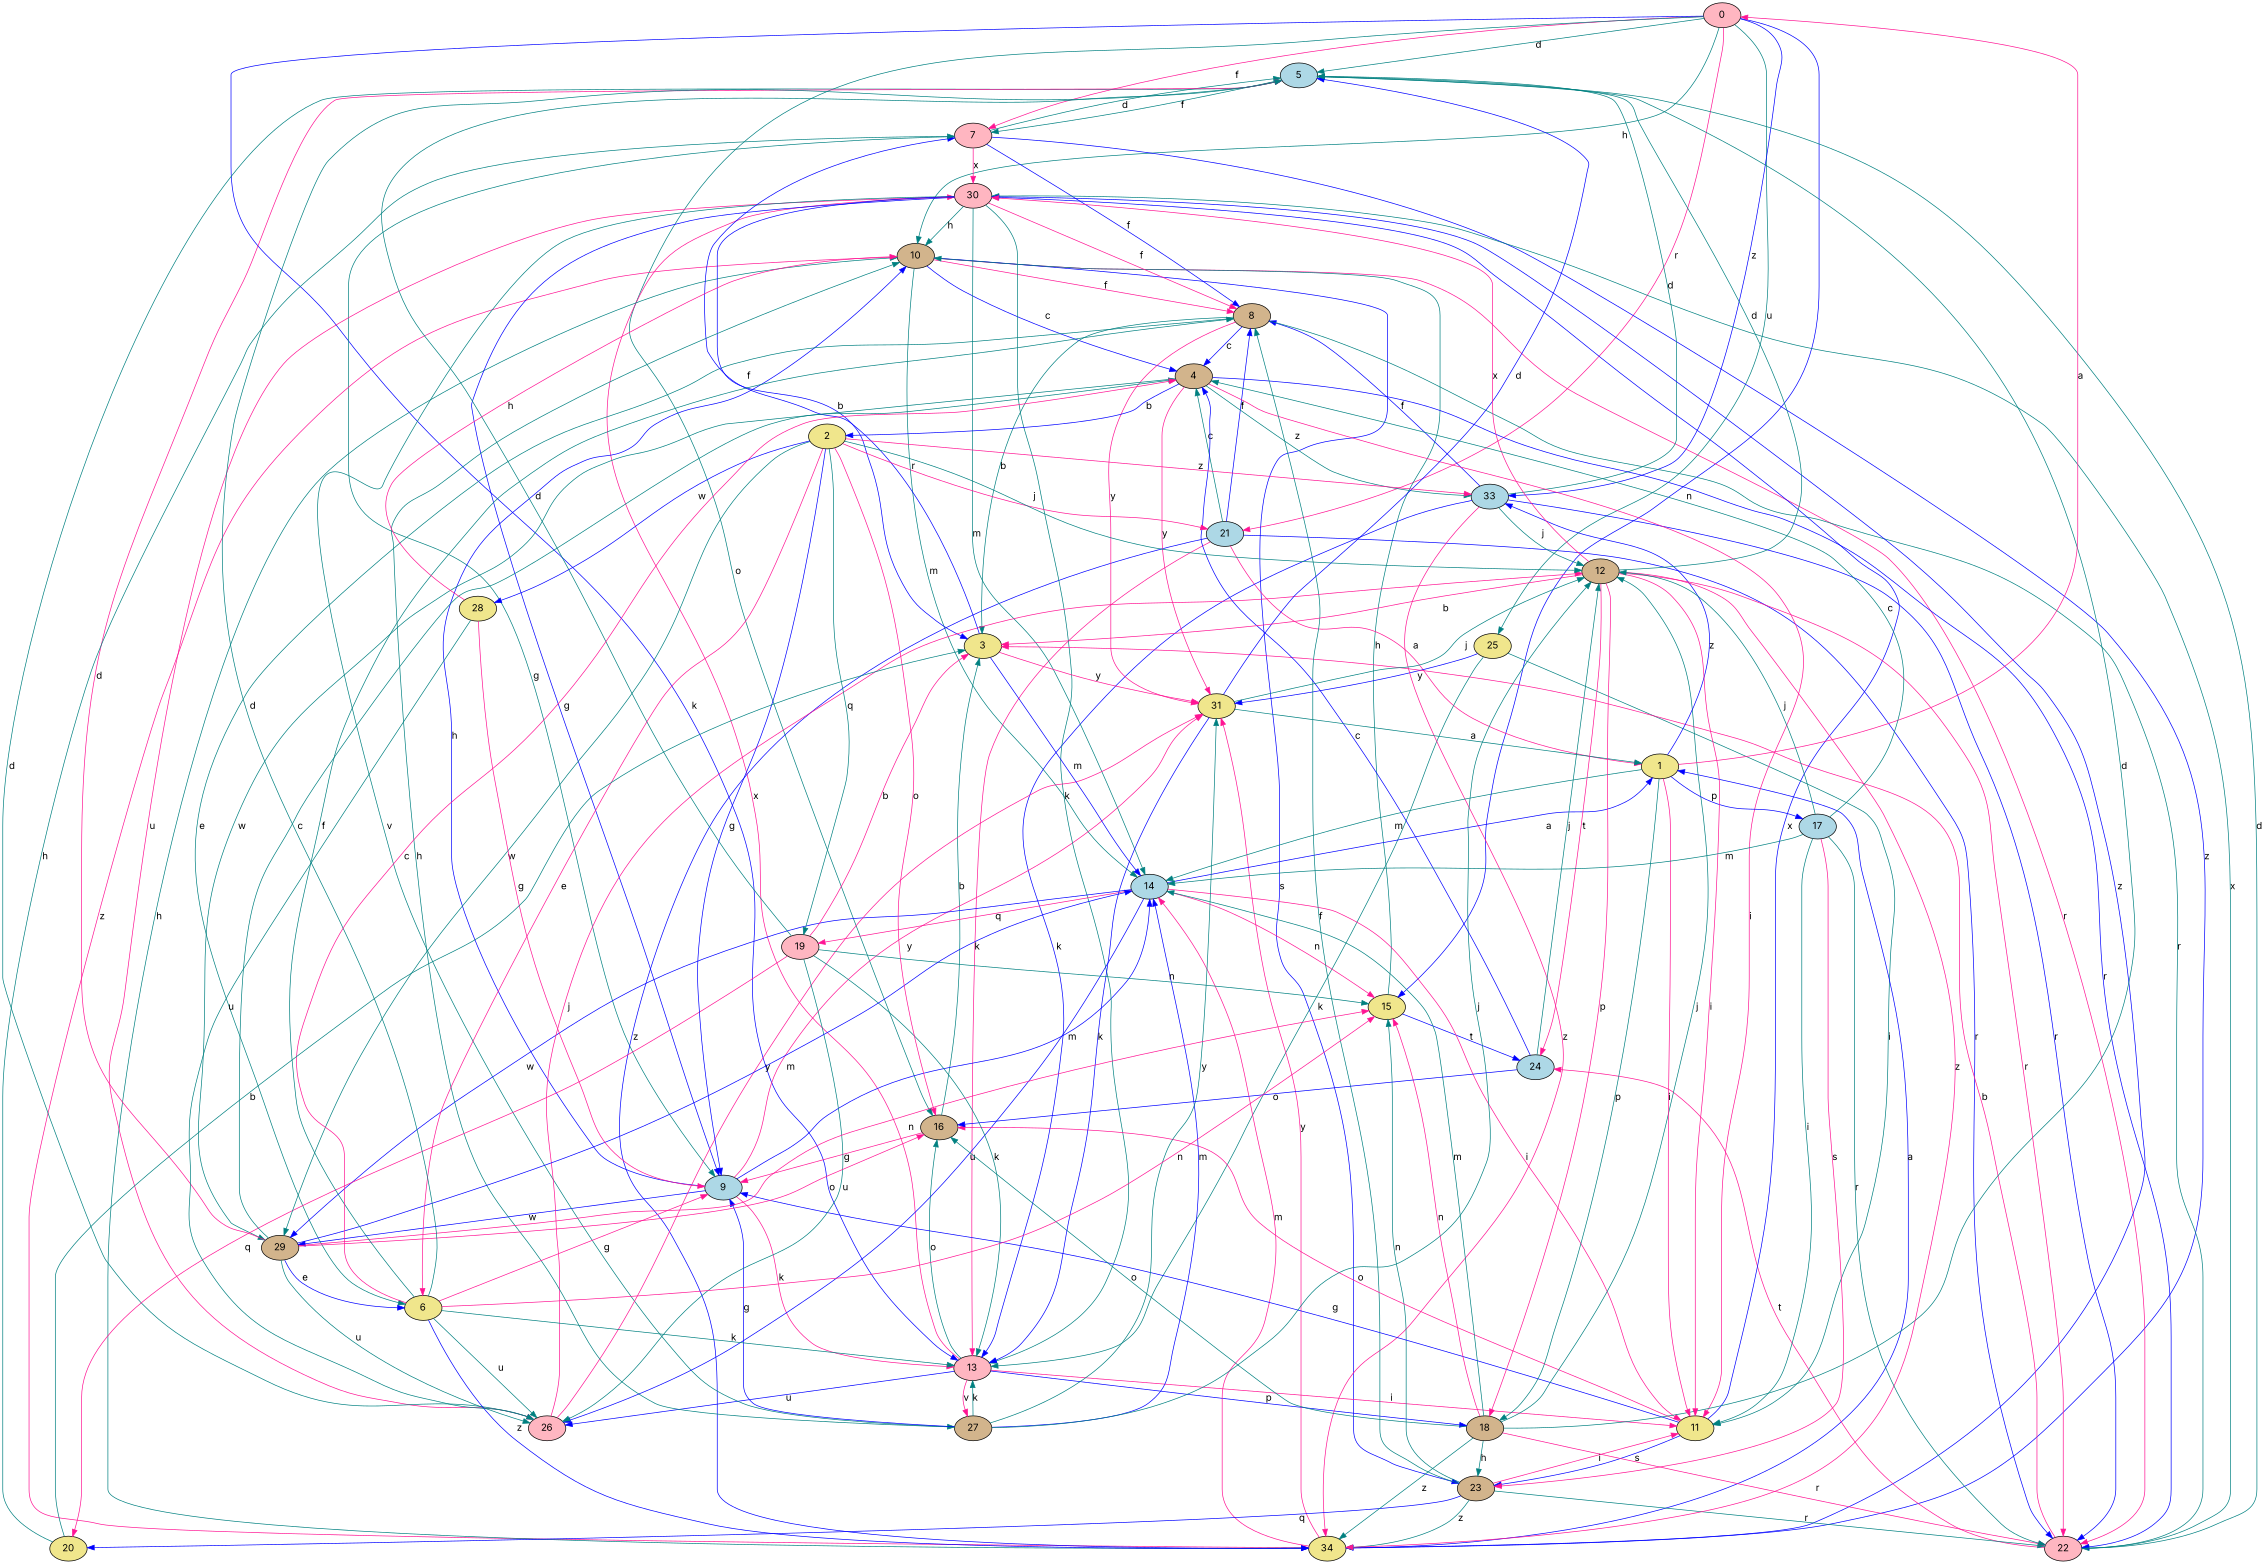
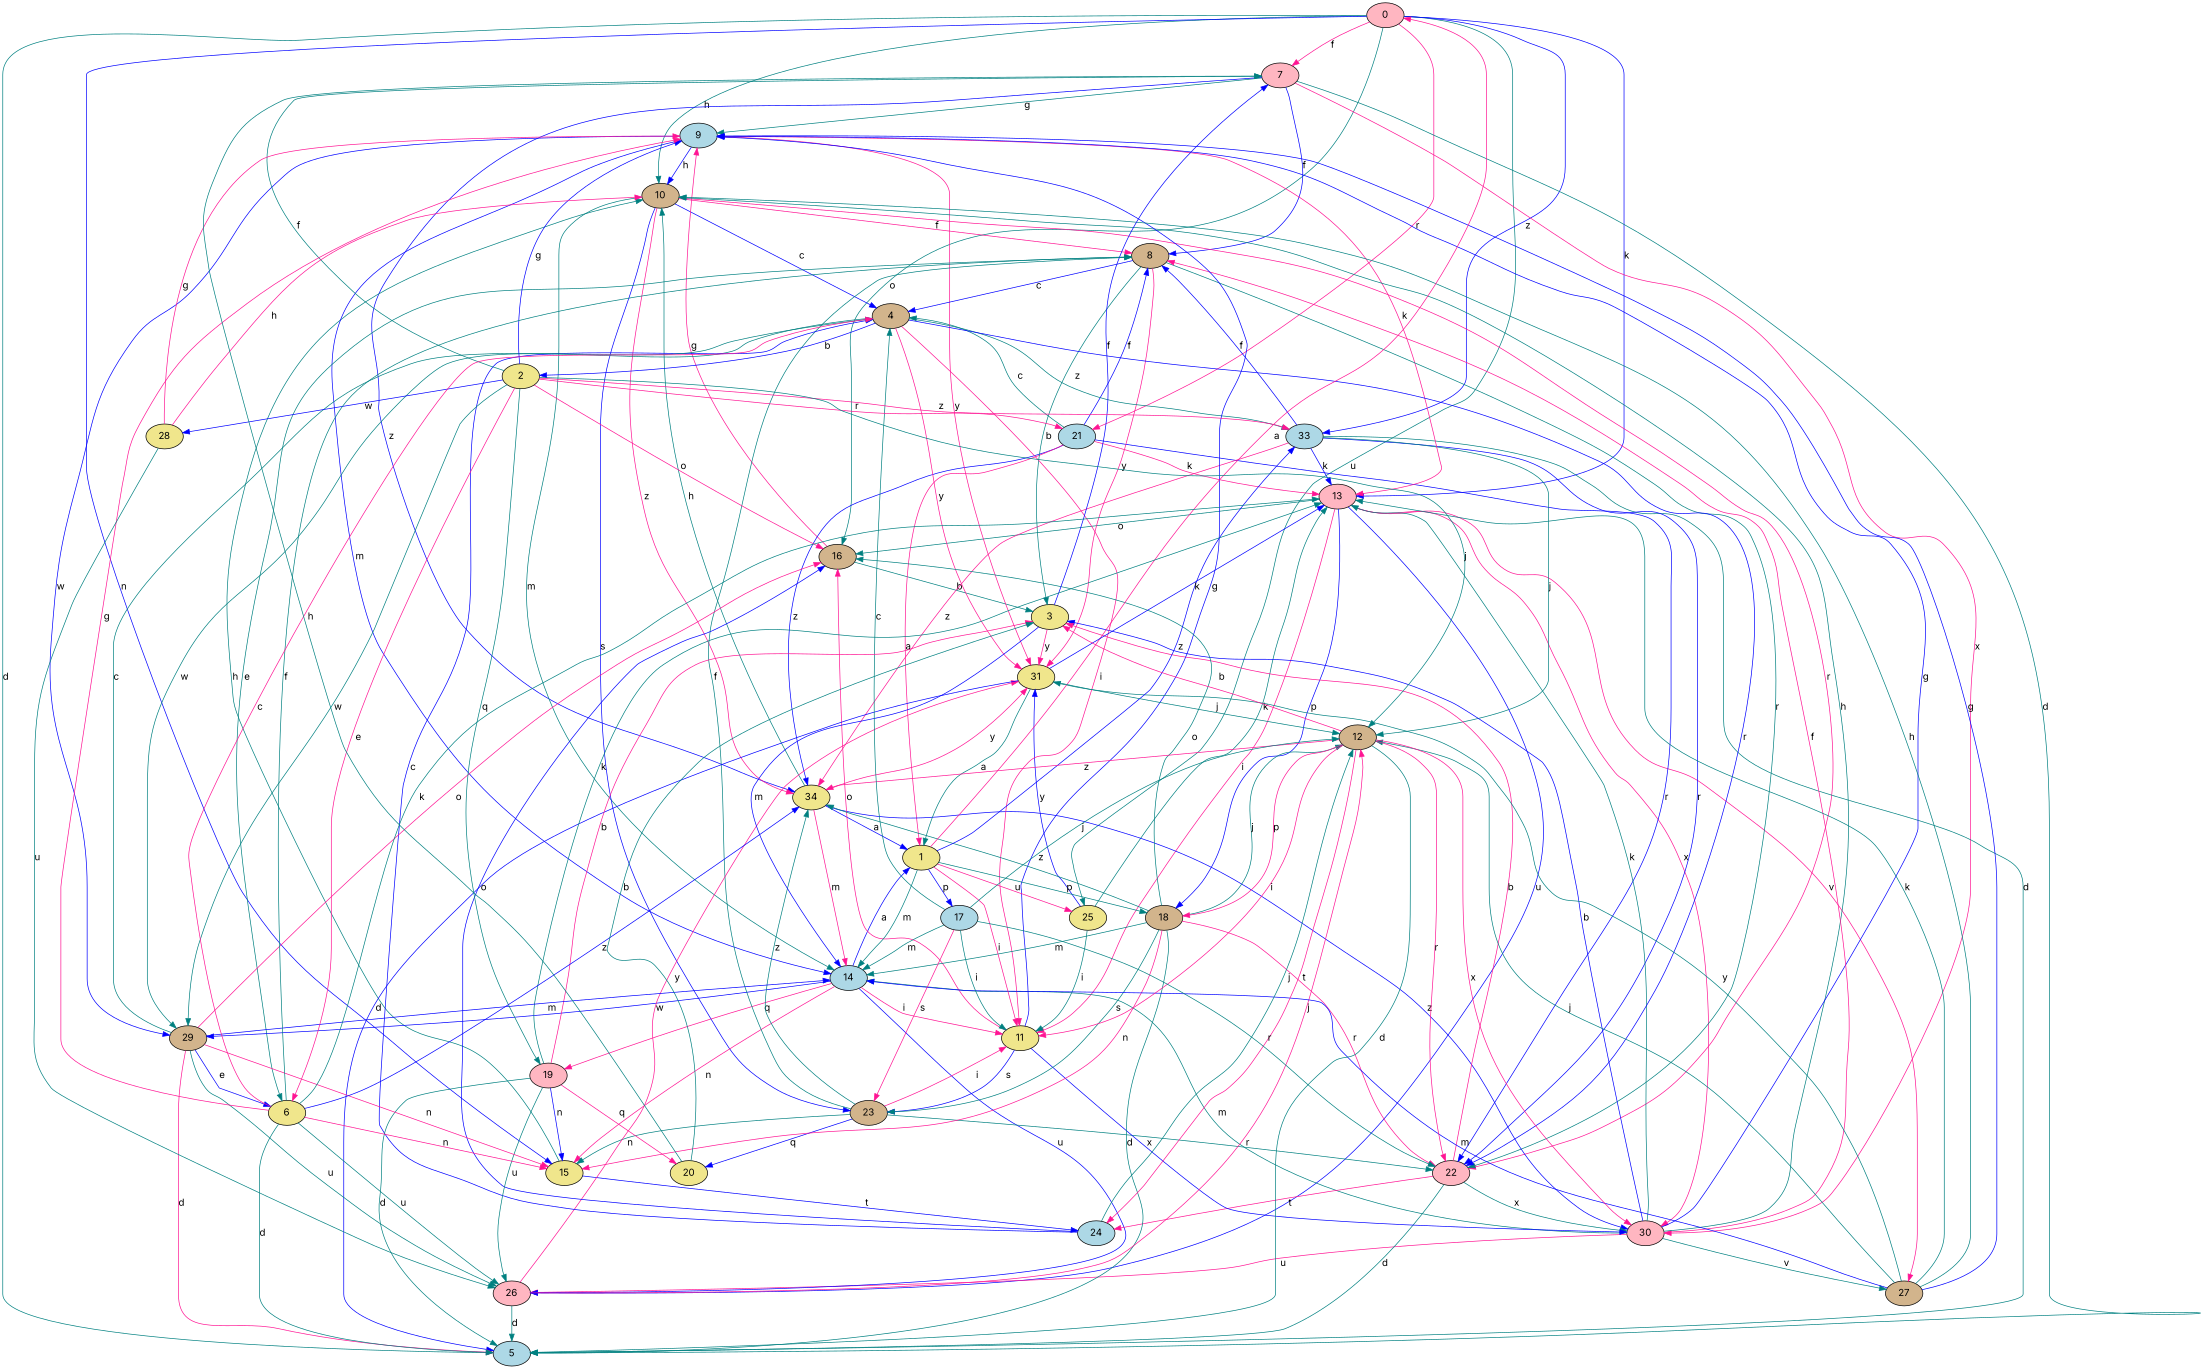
(1140, 109) -> (279, 121)
(2096, 802) -> (1280, 909)
none -> (1005, 888)
(1090, 975) -> (556, 1121)
(1484, 1458) -> (1118, 1008)
